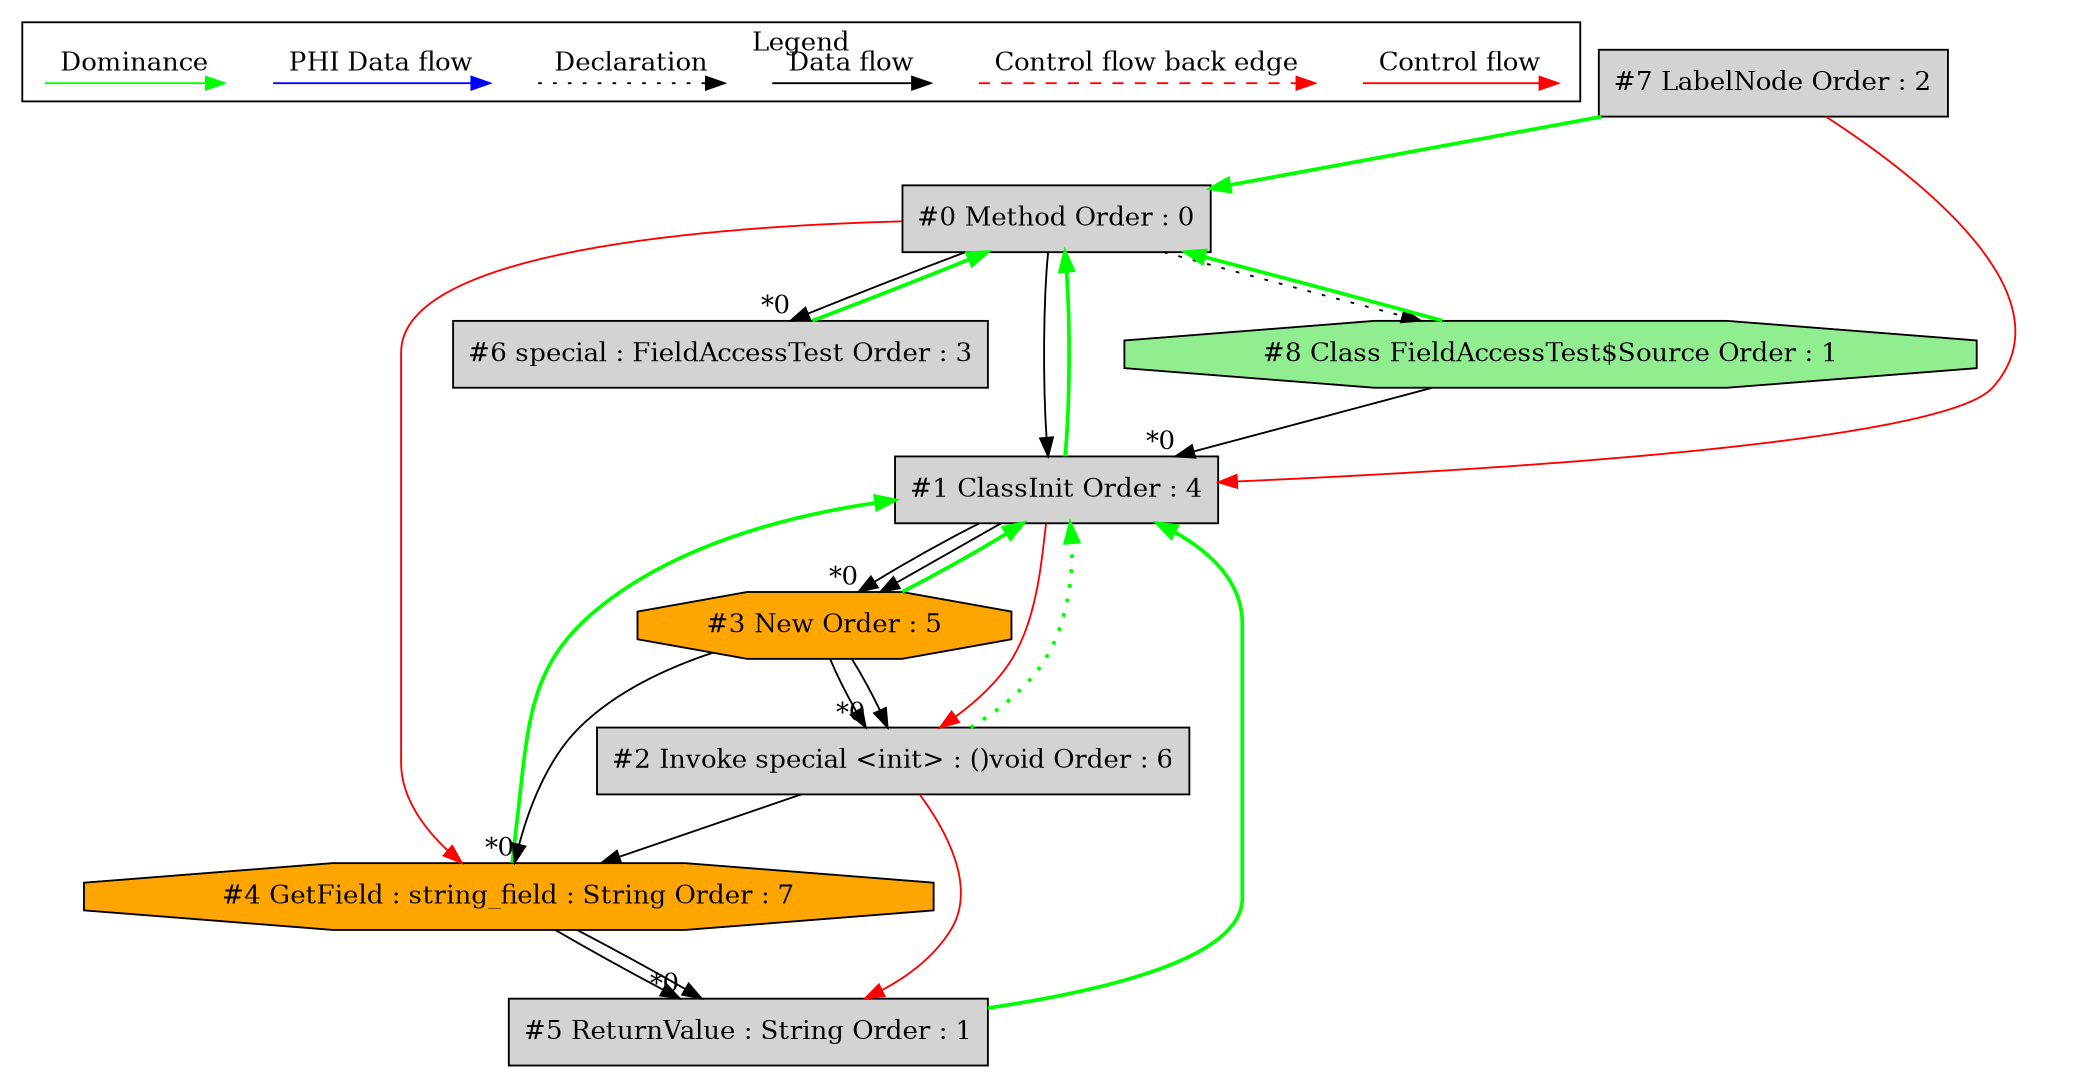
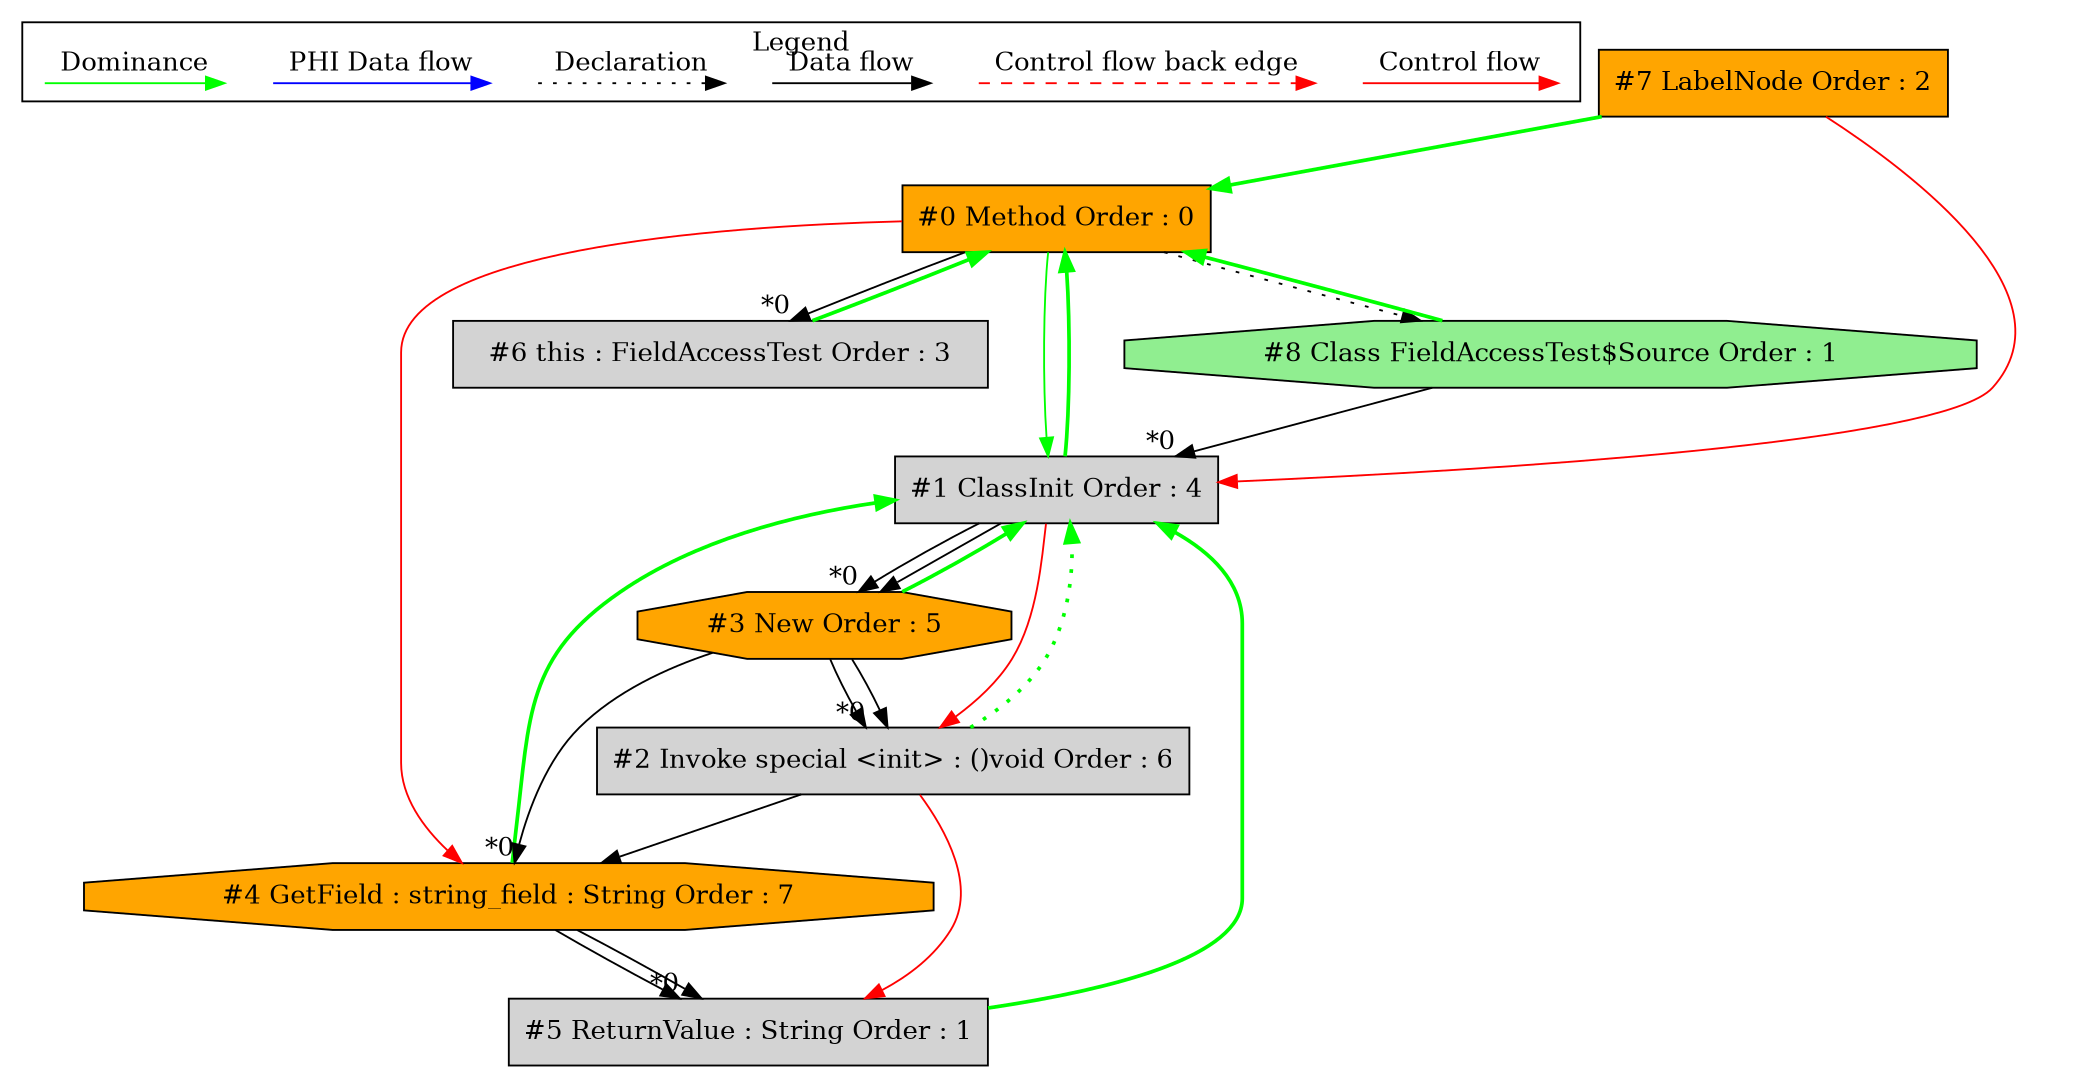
(1773, 83) -> (1773, 83)
(1057, 219) -> (1057, 219)
(1044, 345) -> (1044, 345)
(720, 354) -> (720, 354)
